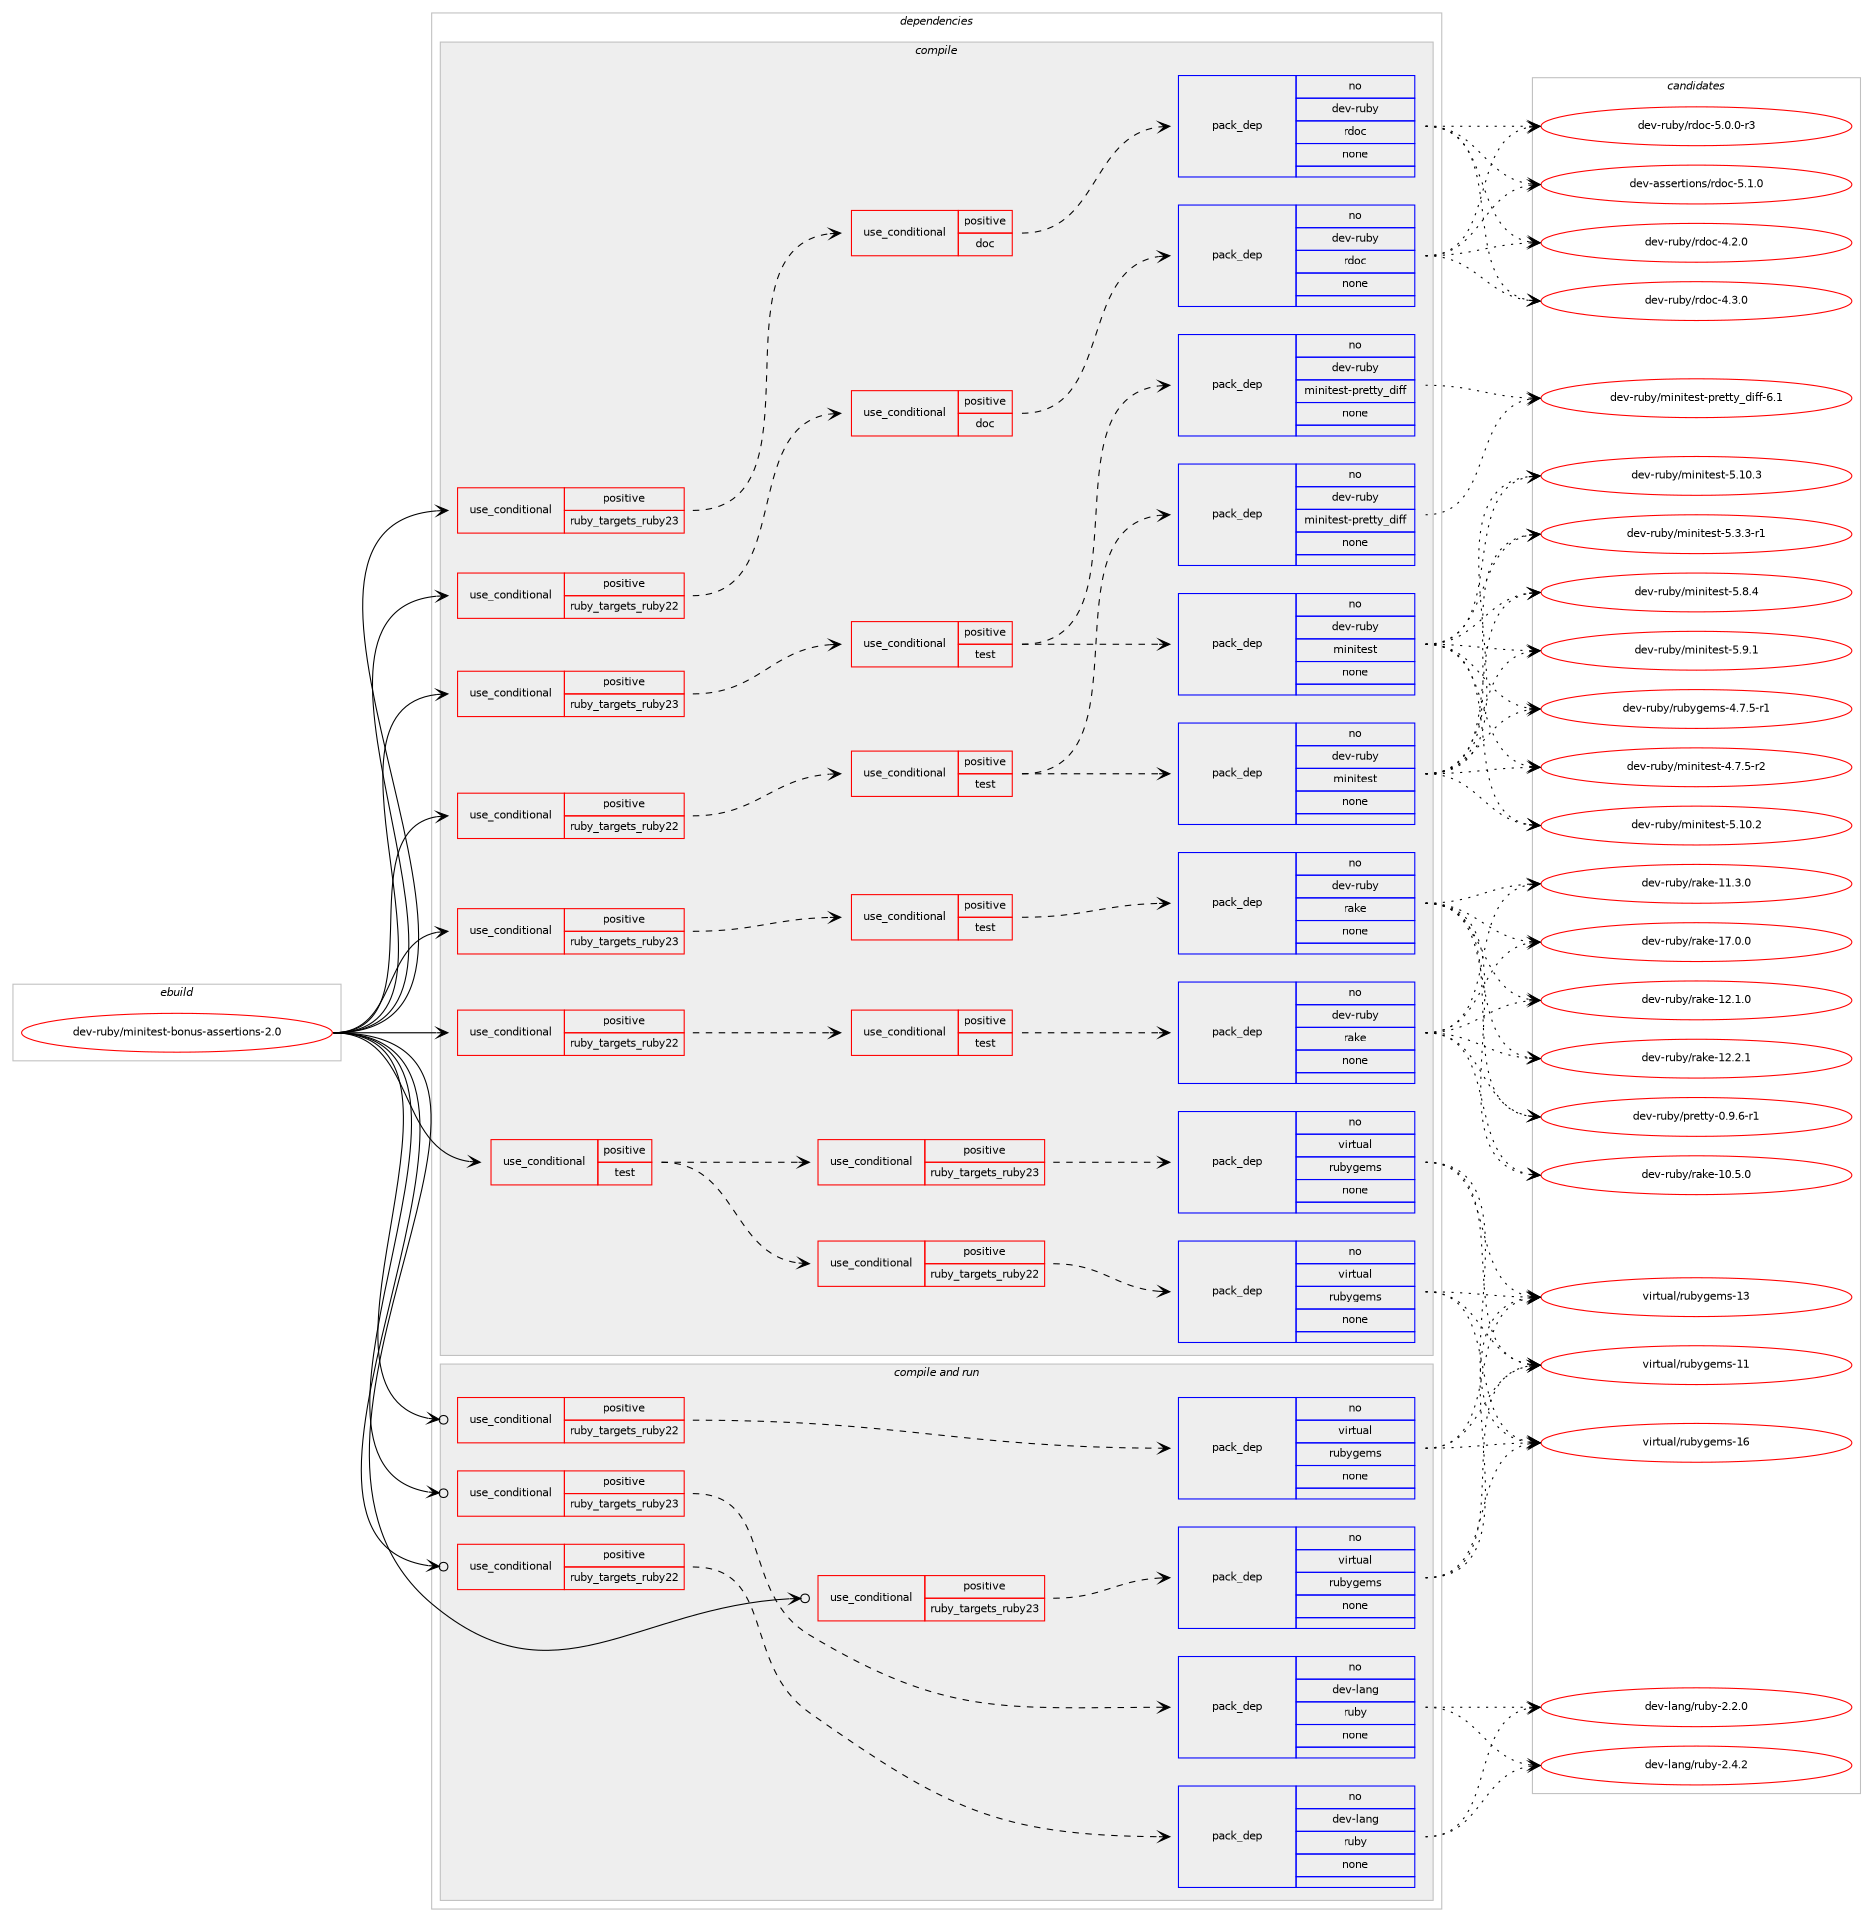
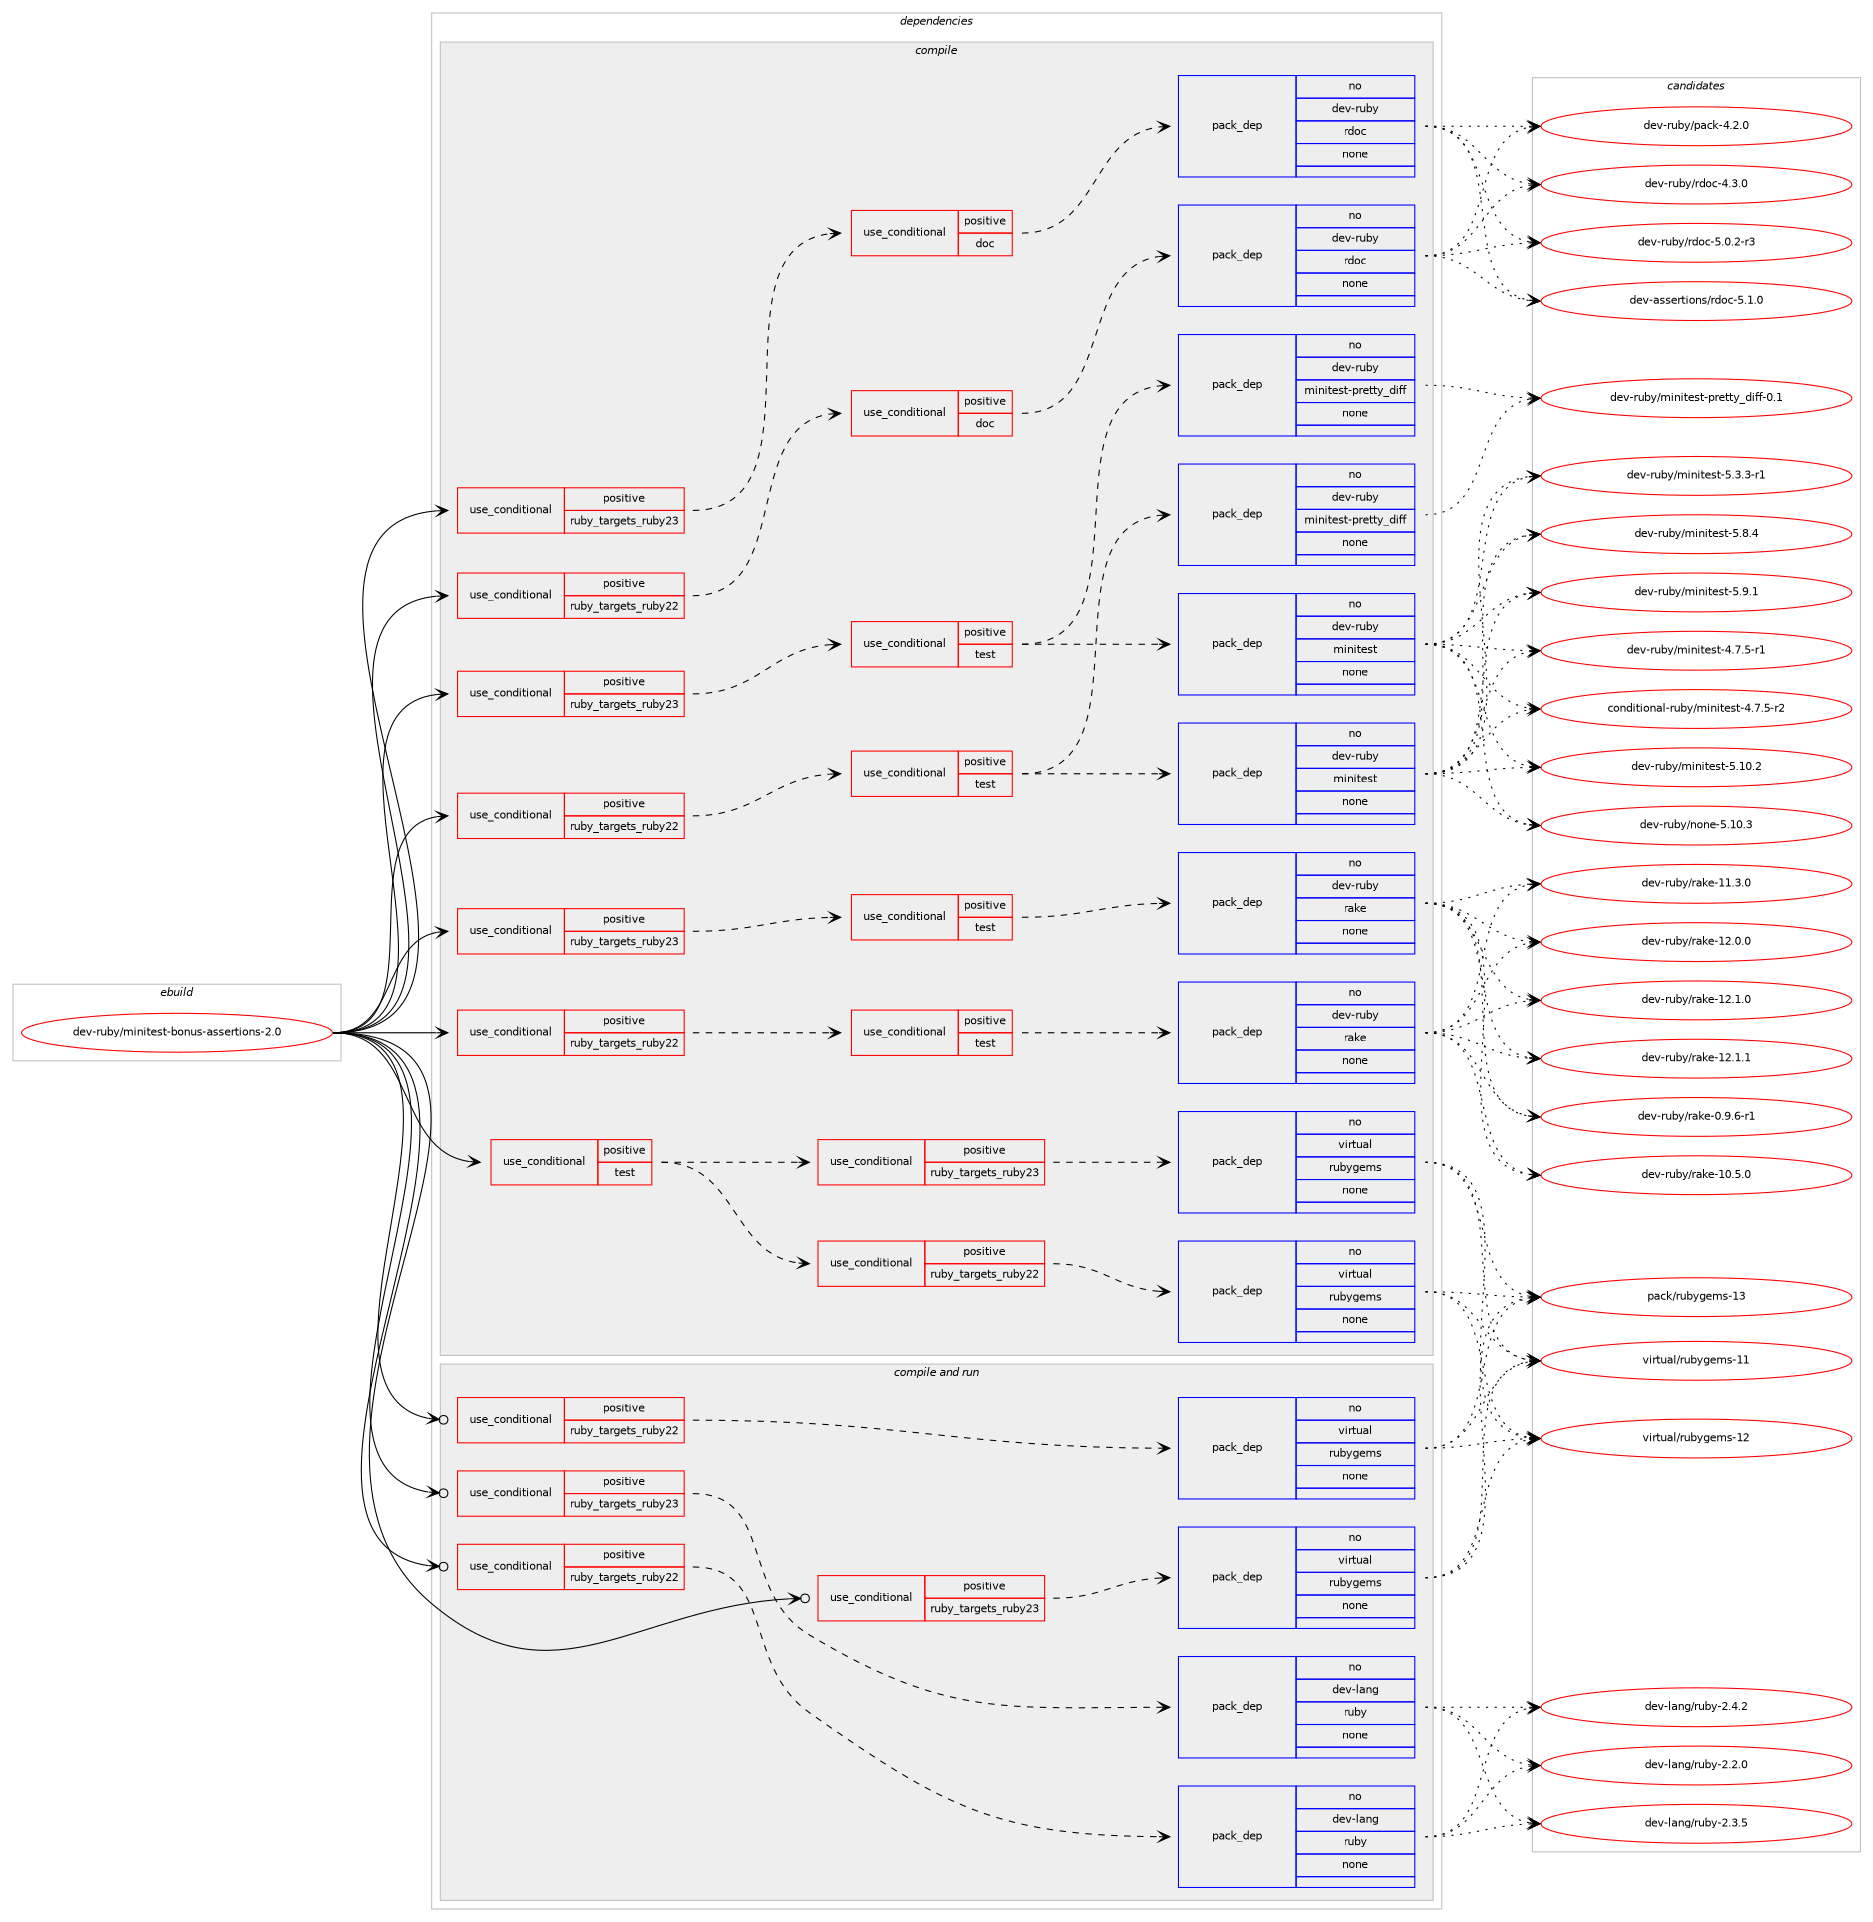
(1696, 126) -> (1696, 243)
(1696, 243) -> (1696, 126)
(1696, 398) -> (1696, 398)
(1696, 476) -> (1696, 826)
(1696, 709) -> (1696, 651)
(1696, 767) -> (1696, 709)
(1696, 942) -> (1696, 942)
(1696, 1059) -> (1696, 1059)
(1696, 1117) -> (1696, 1117)
(1696, 1297) -> (1696, 1297)
(1696, 1443) -> (1696, 1439)
none -> (1696, 1824)
